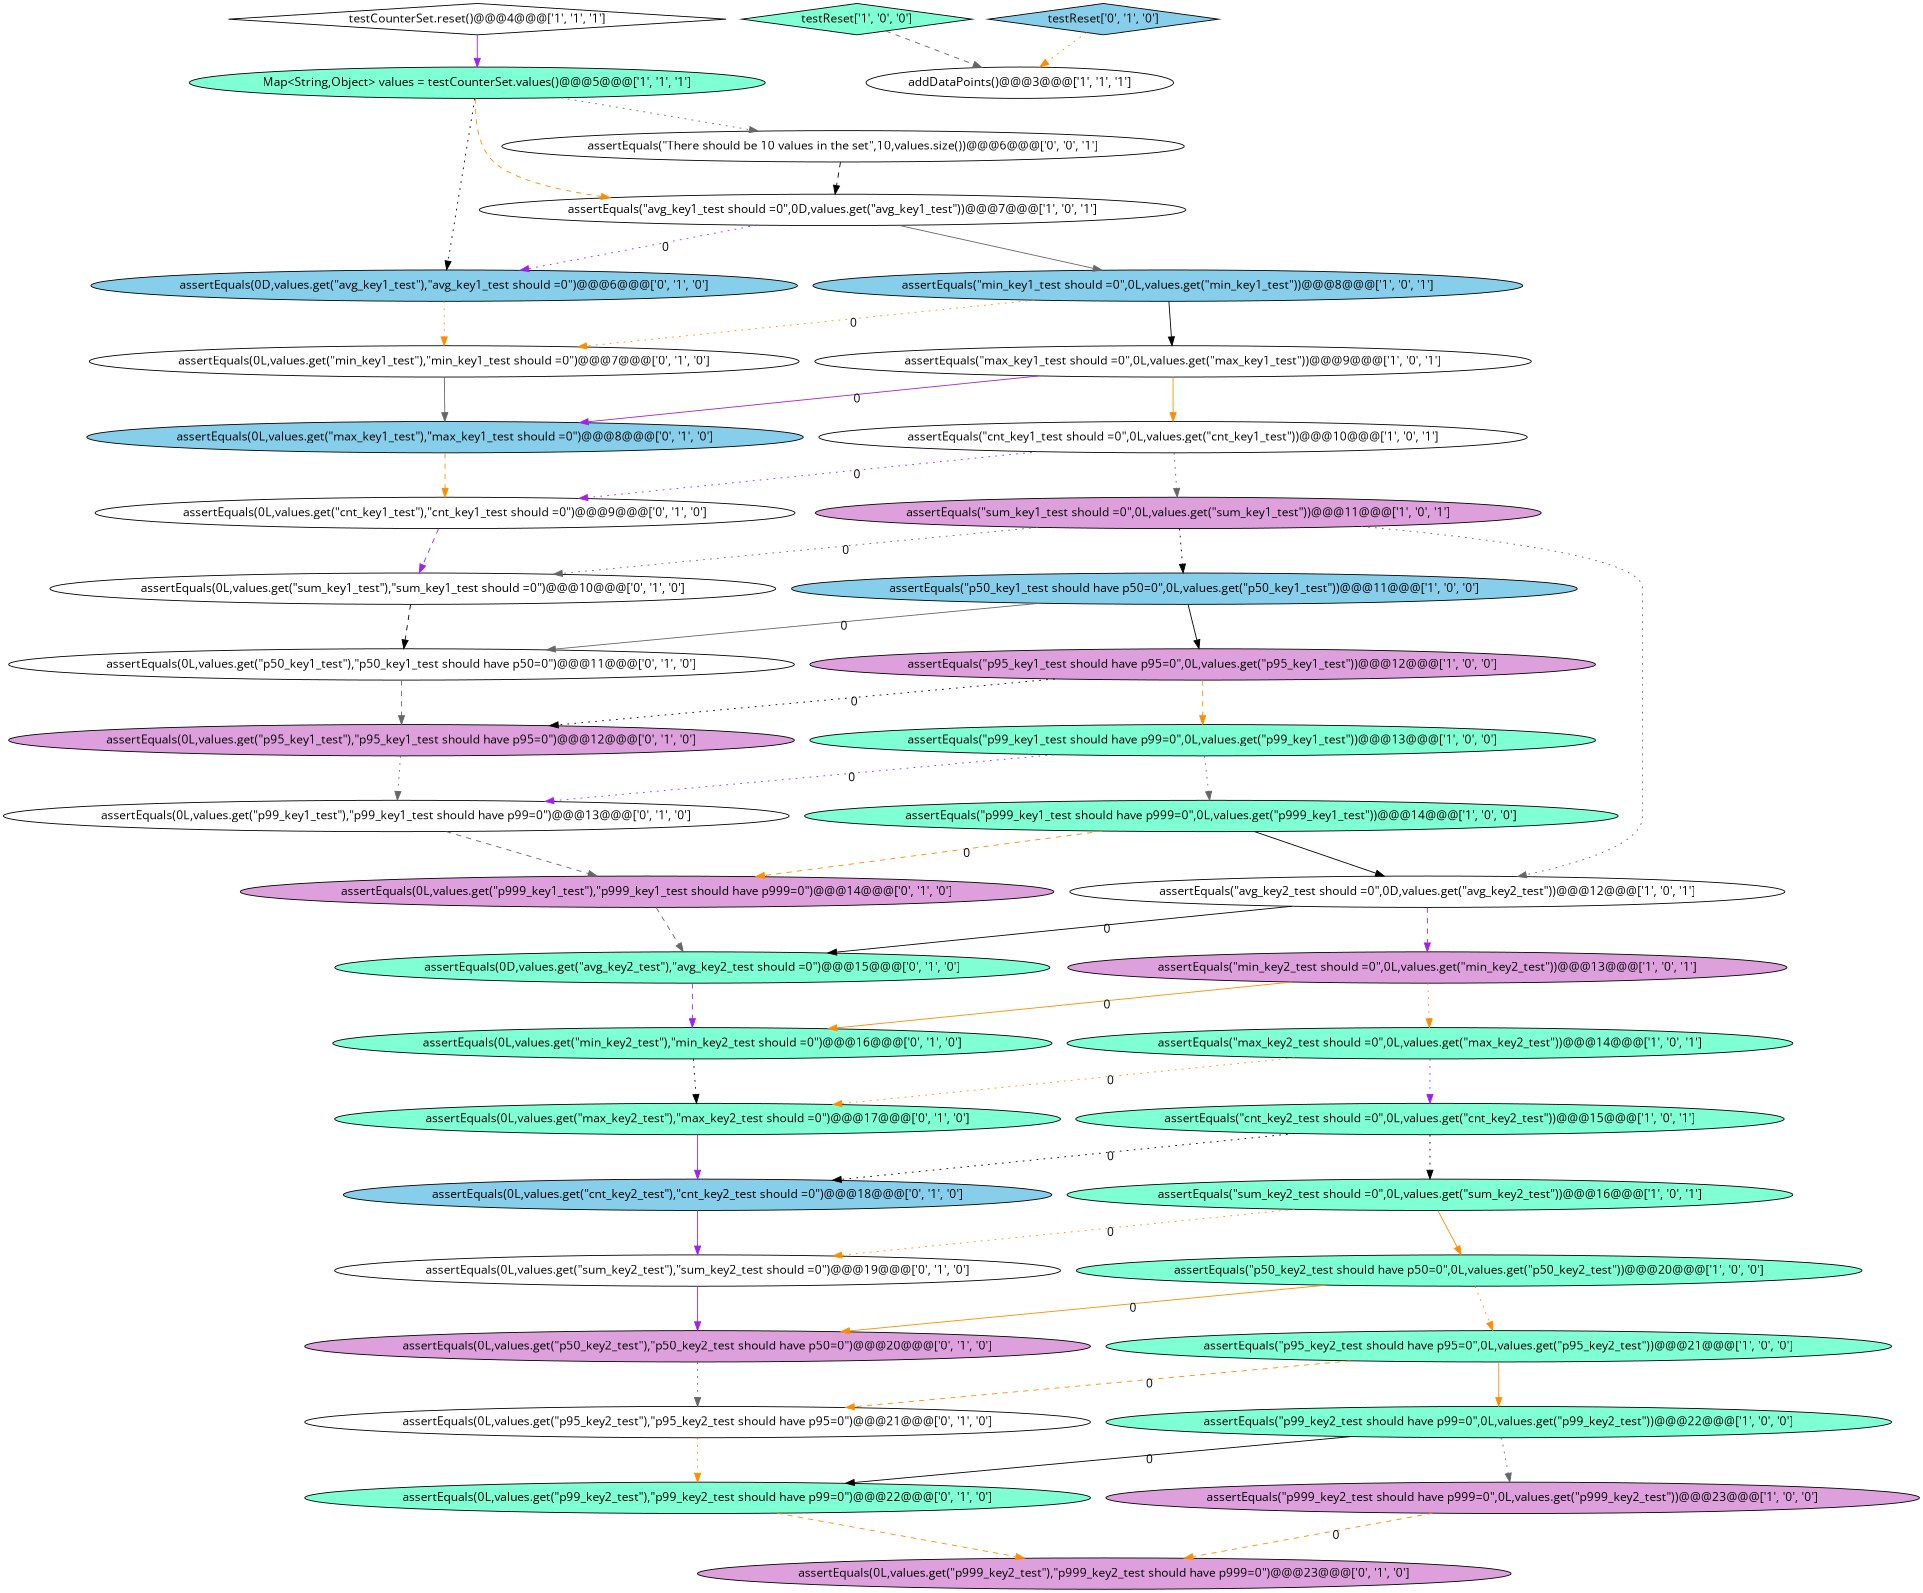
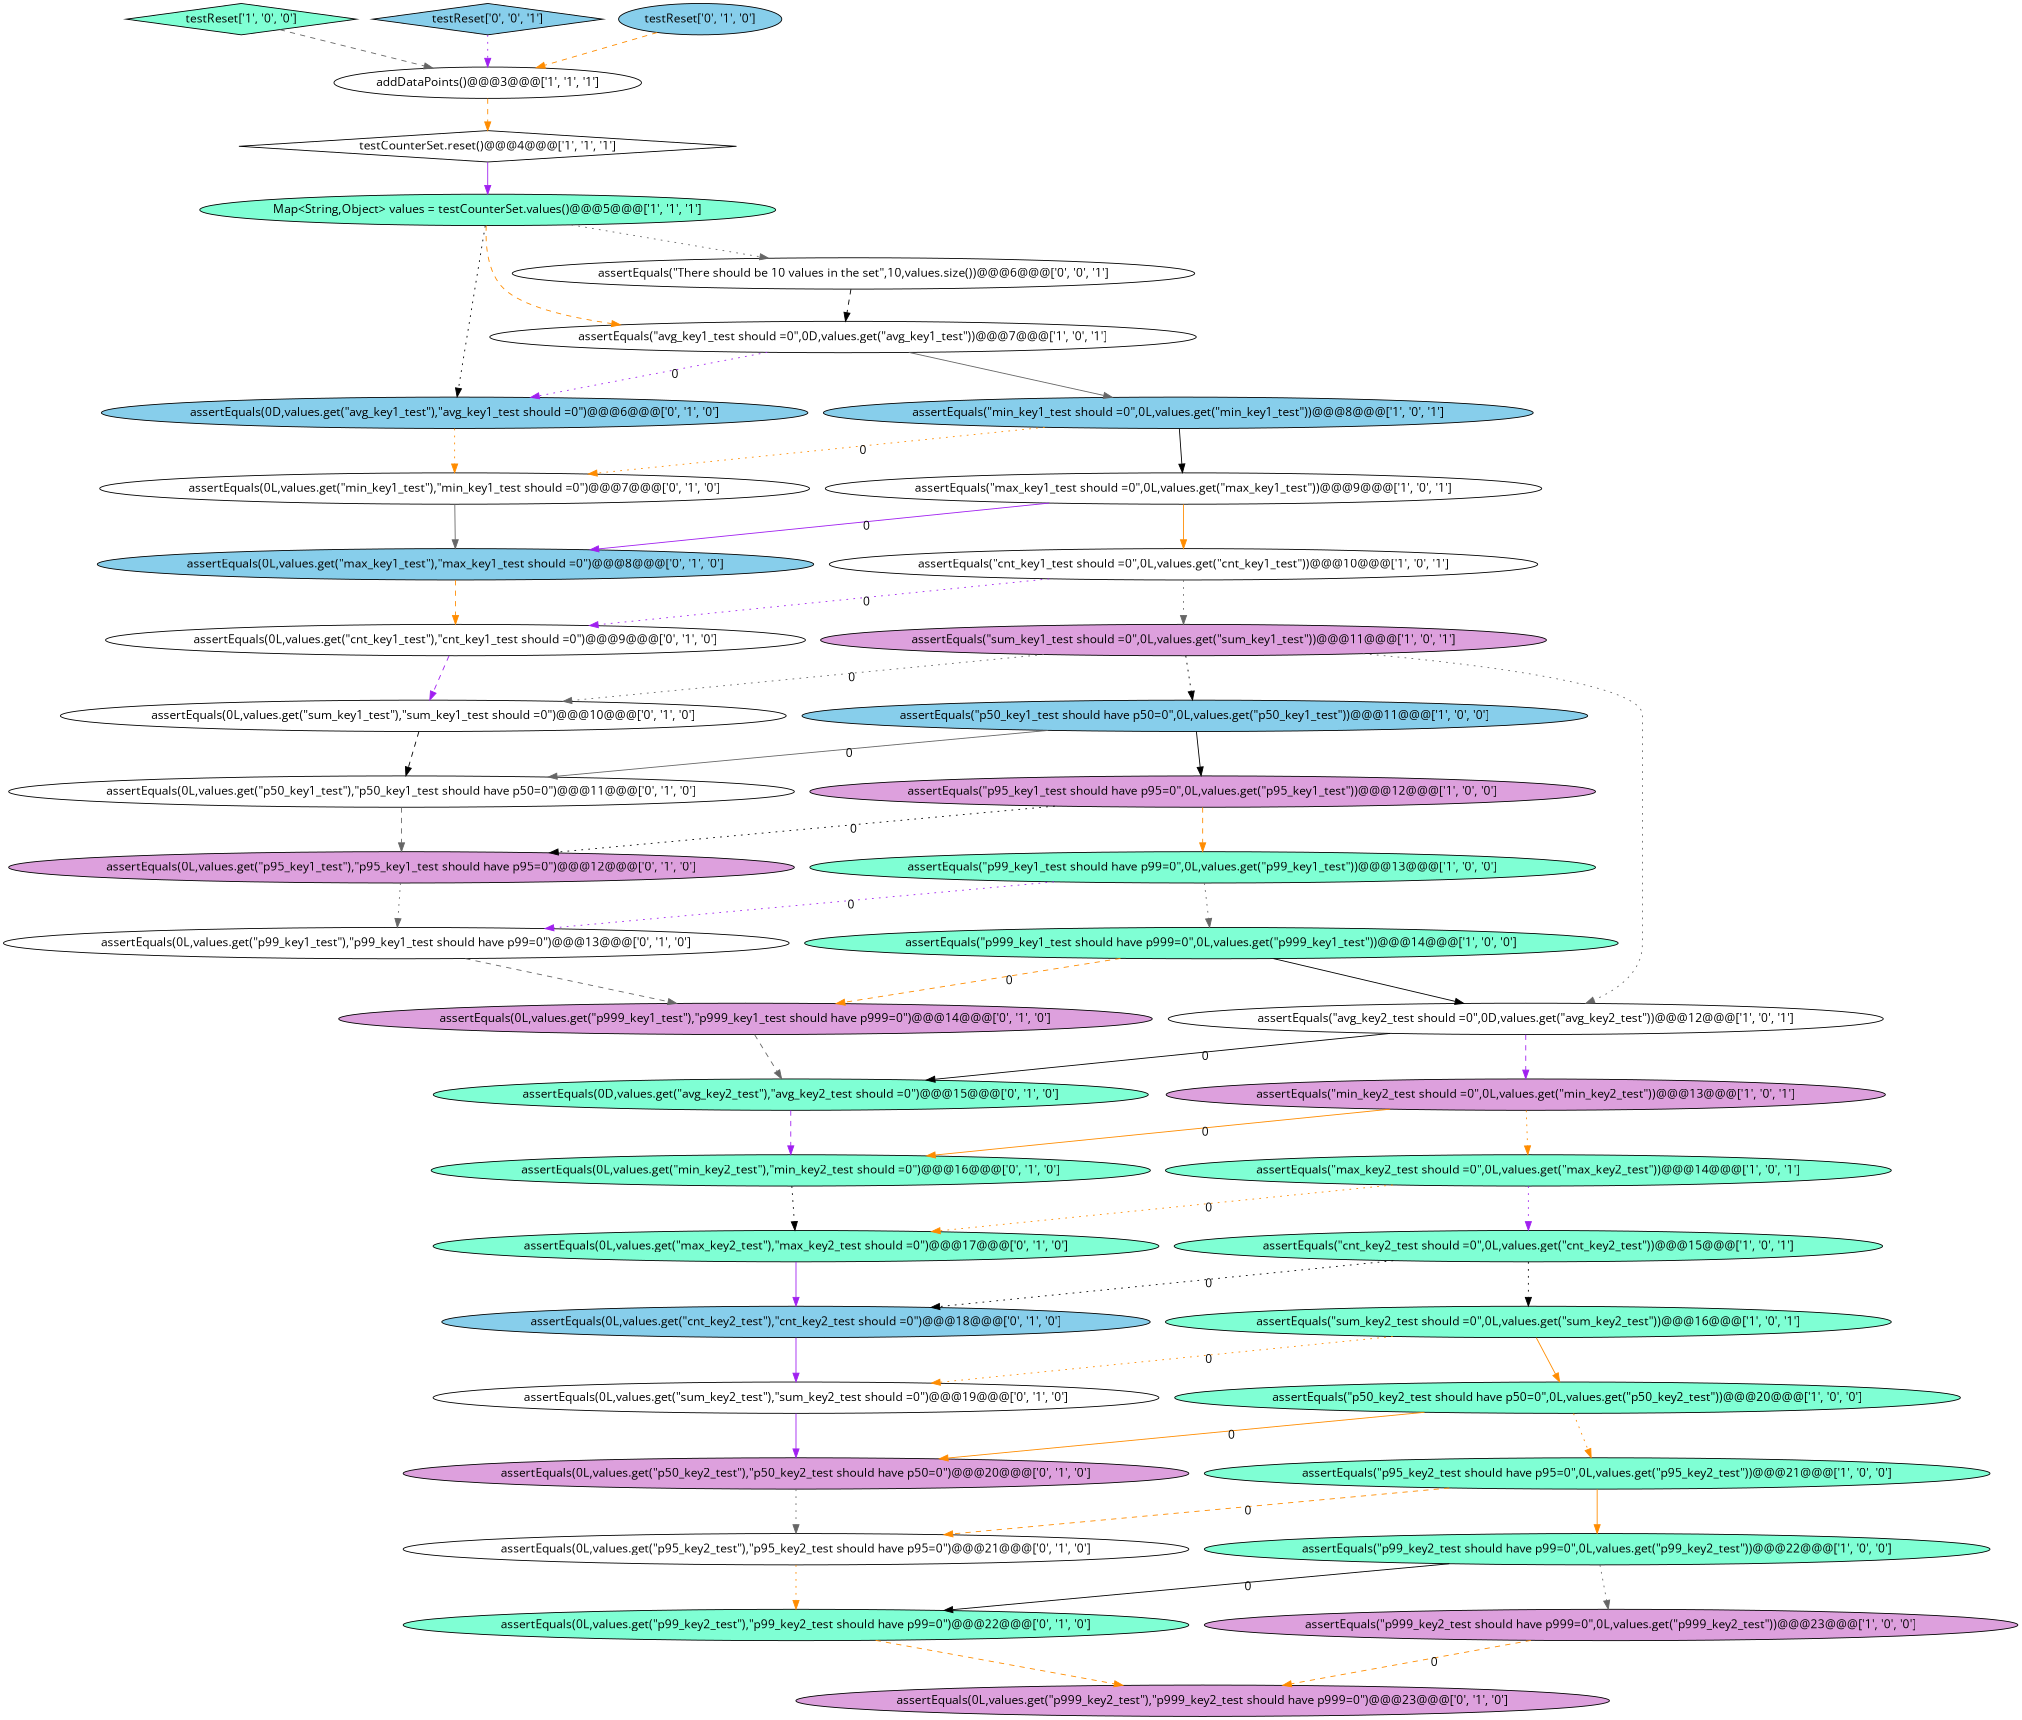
none -> (488, 19)
(1103, 19) -> (700, 19)
(1067, 47) -> (601, 49)
none -> (488, 110)
